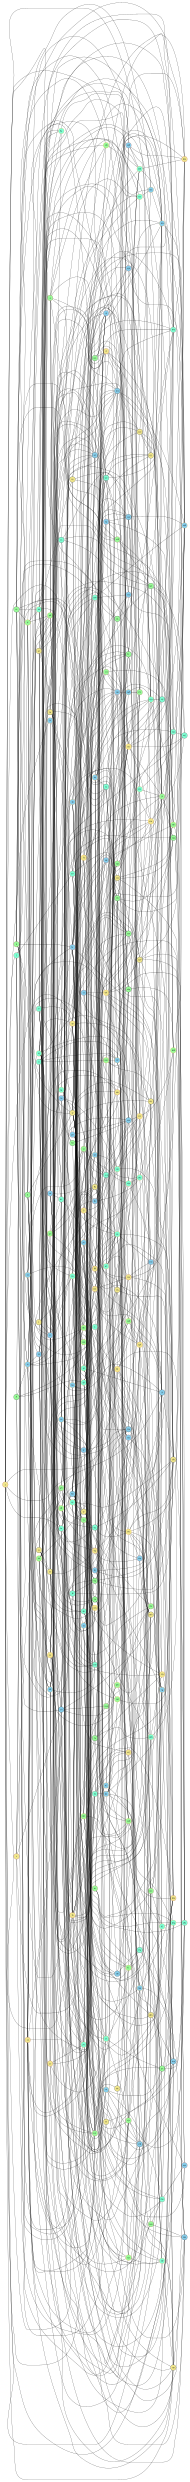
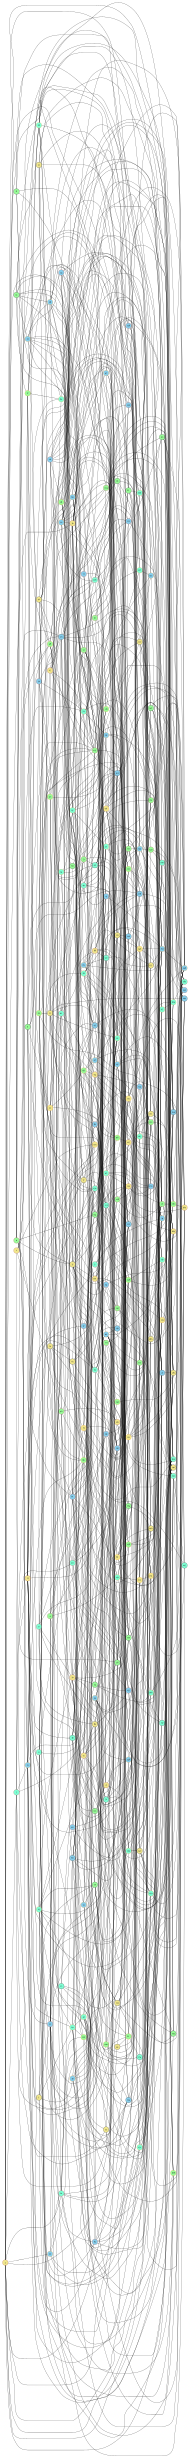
(75, 391) -> (95, 1136)
(163, 902) -> none
